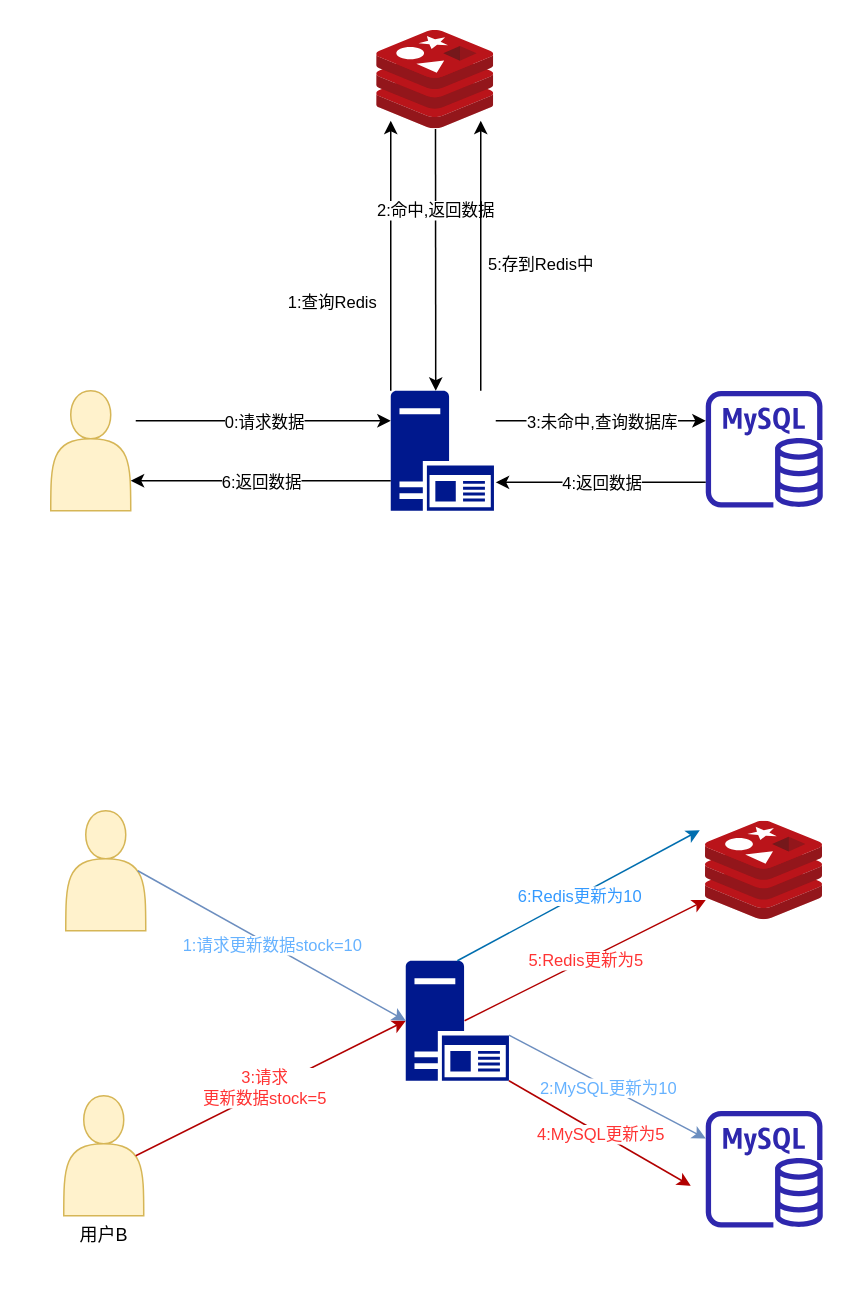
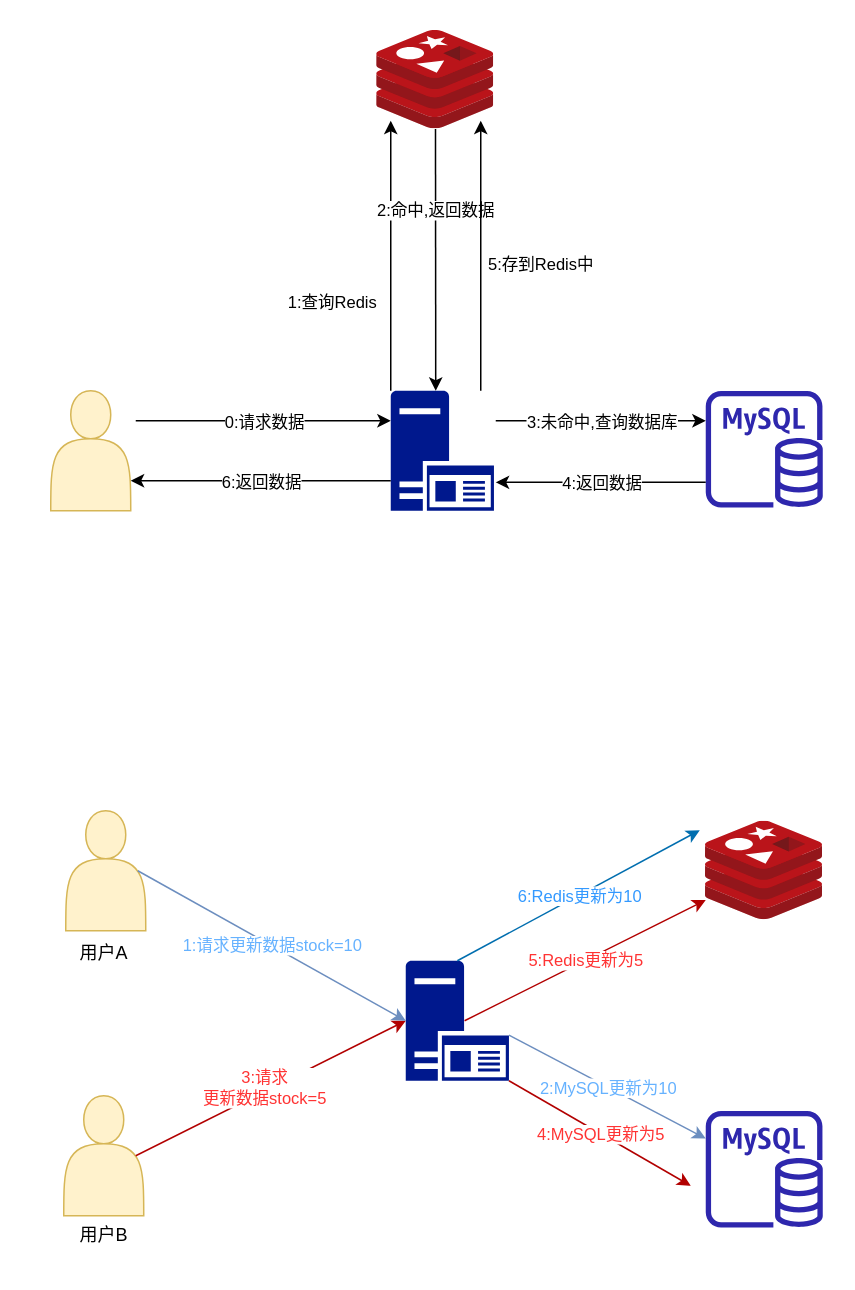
none -> (104, 953)
